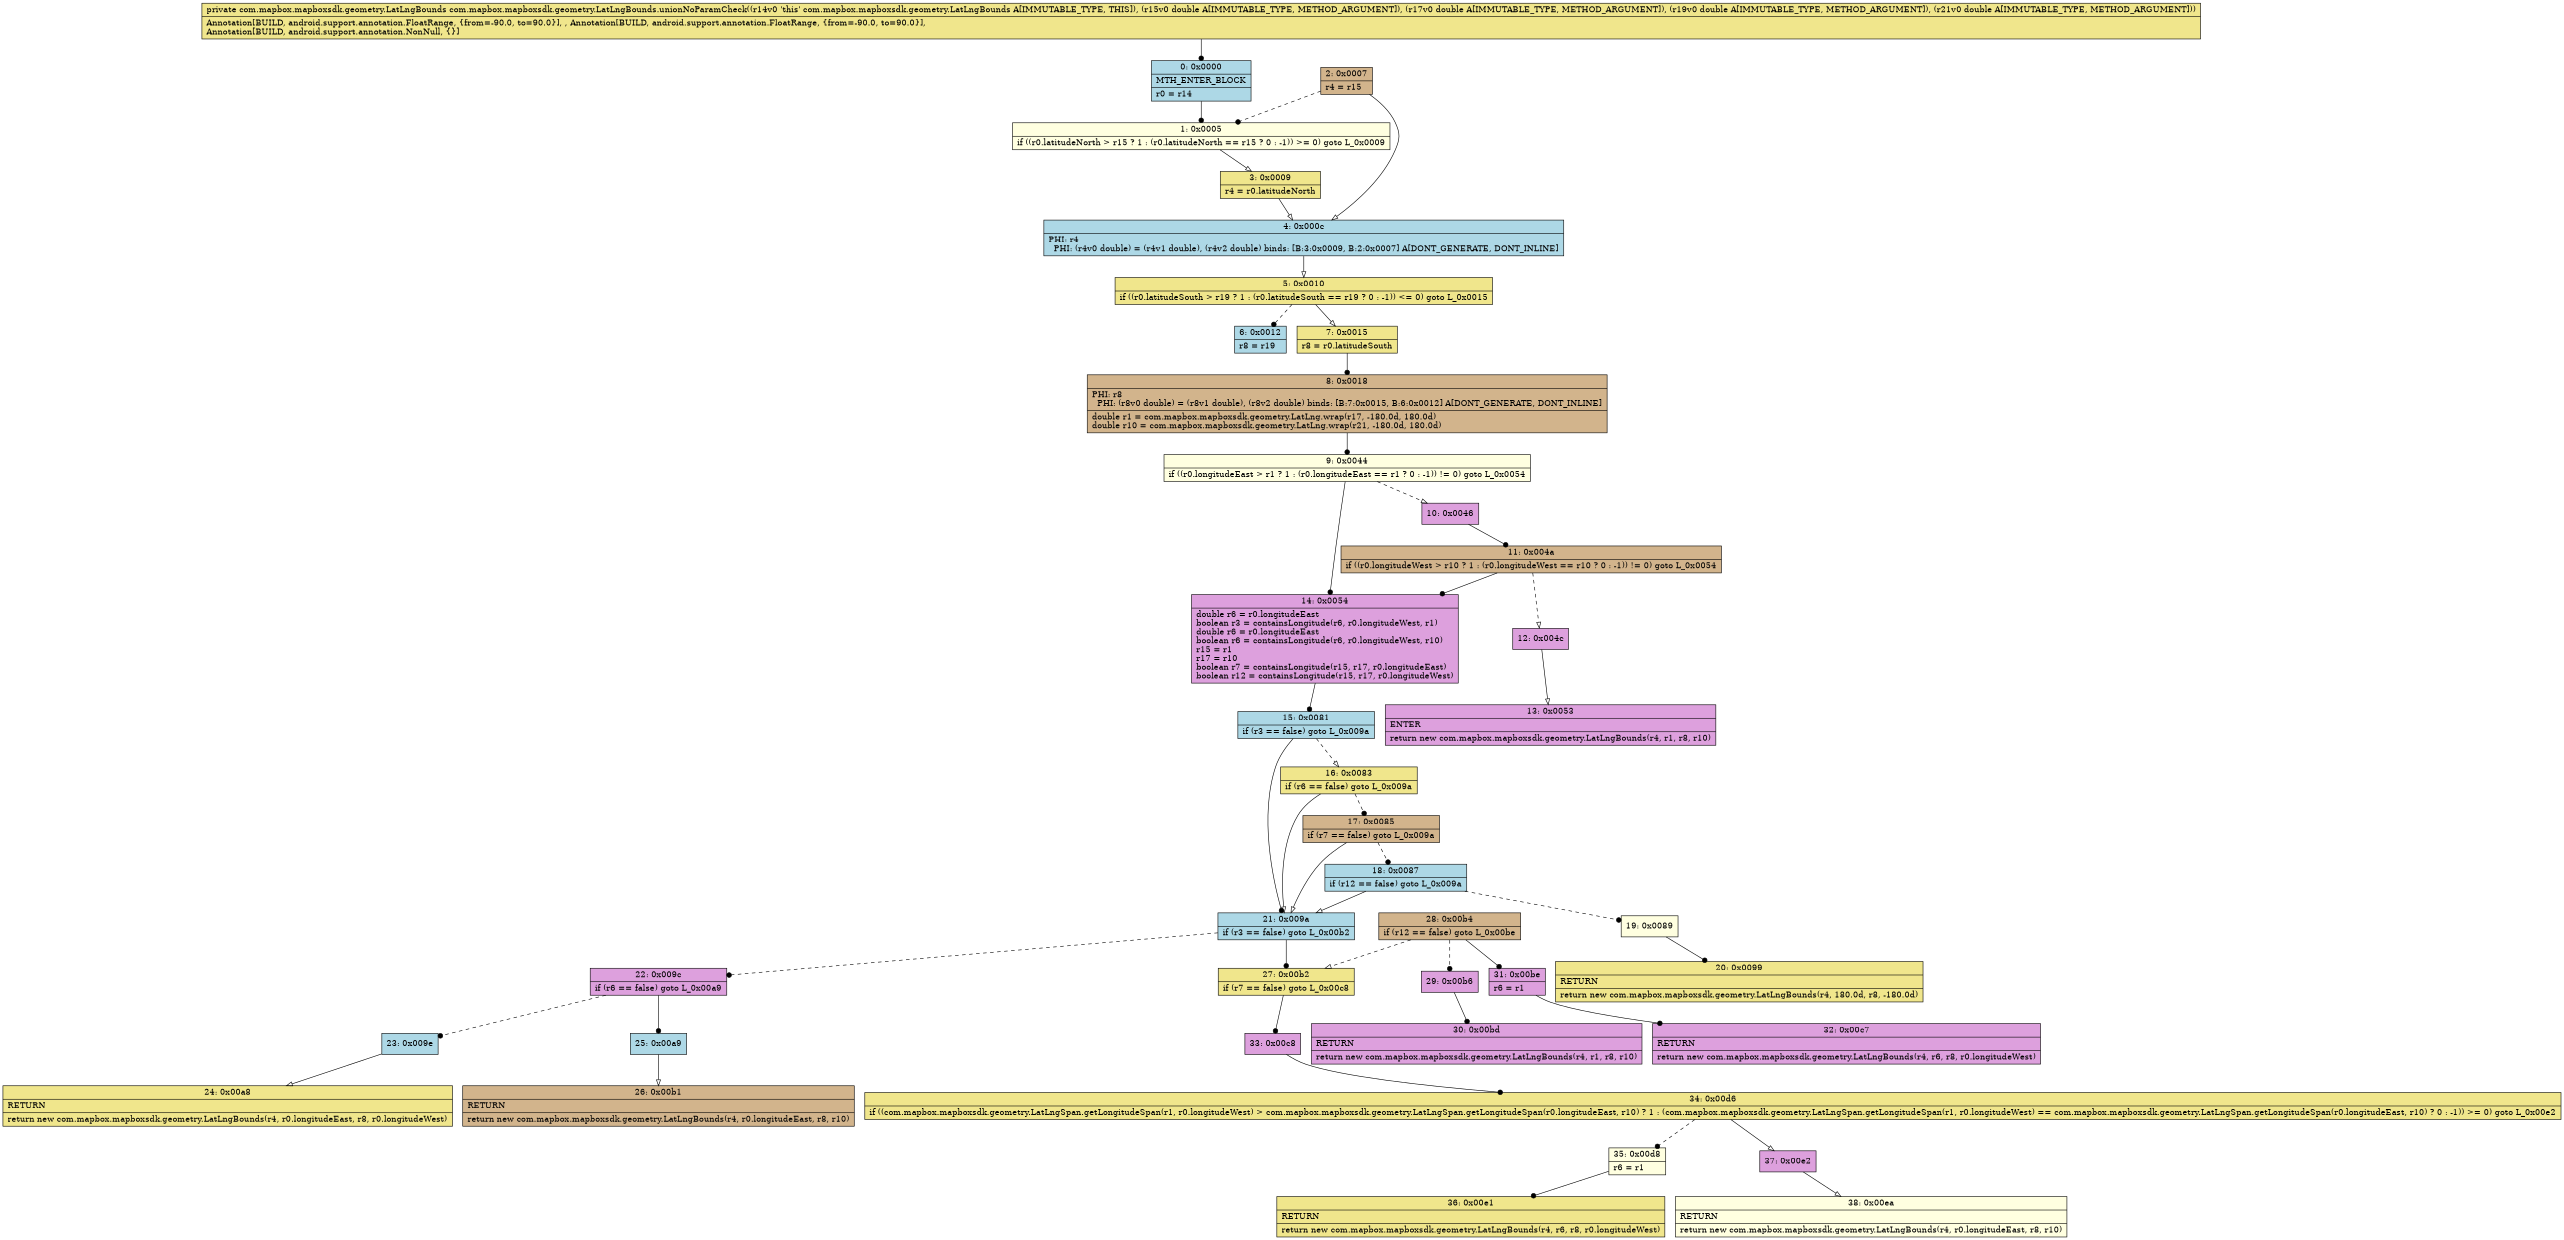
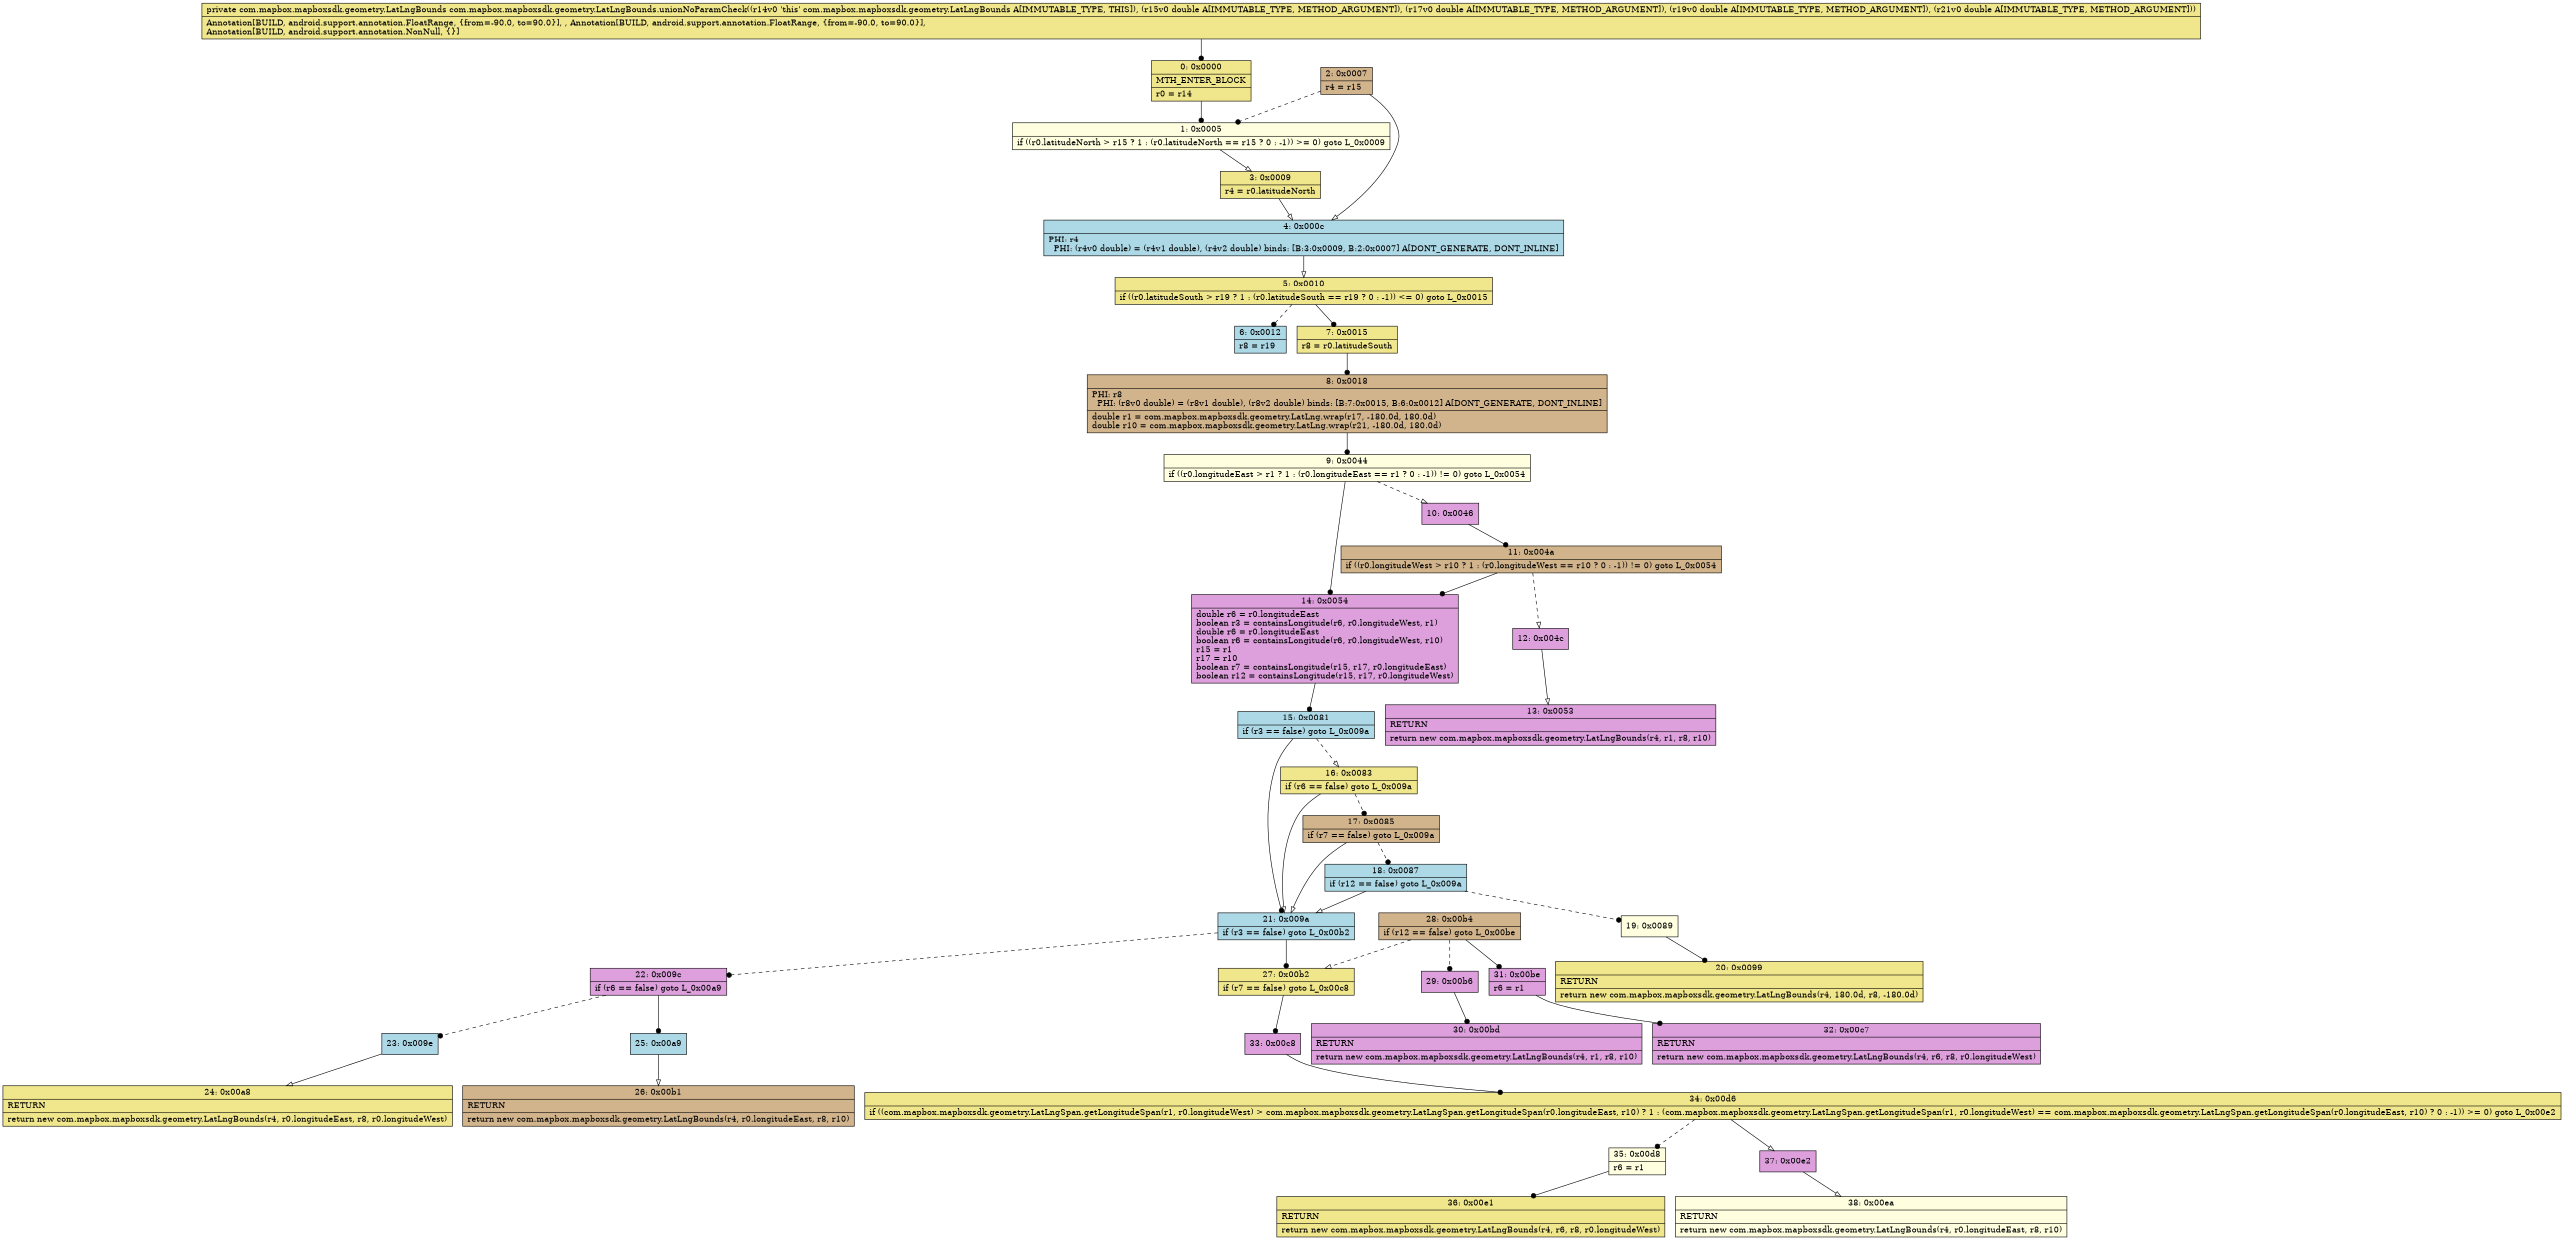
(1201, 81) -> (1201, 81)
(1323, 313) -> (1324, 314)
(1405, 725) -> (1409, 725)
